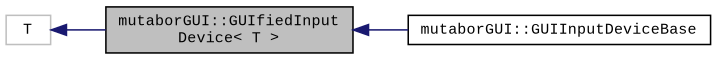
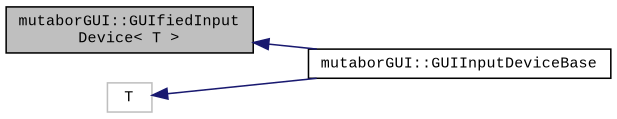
(86, 30) -> (242, 86)
